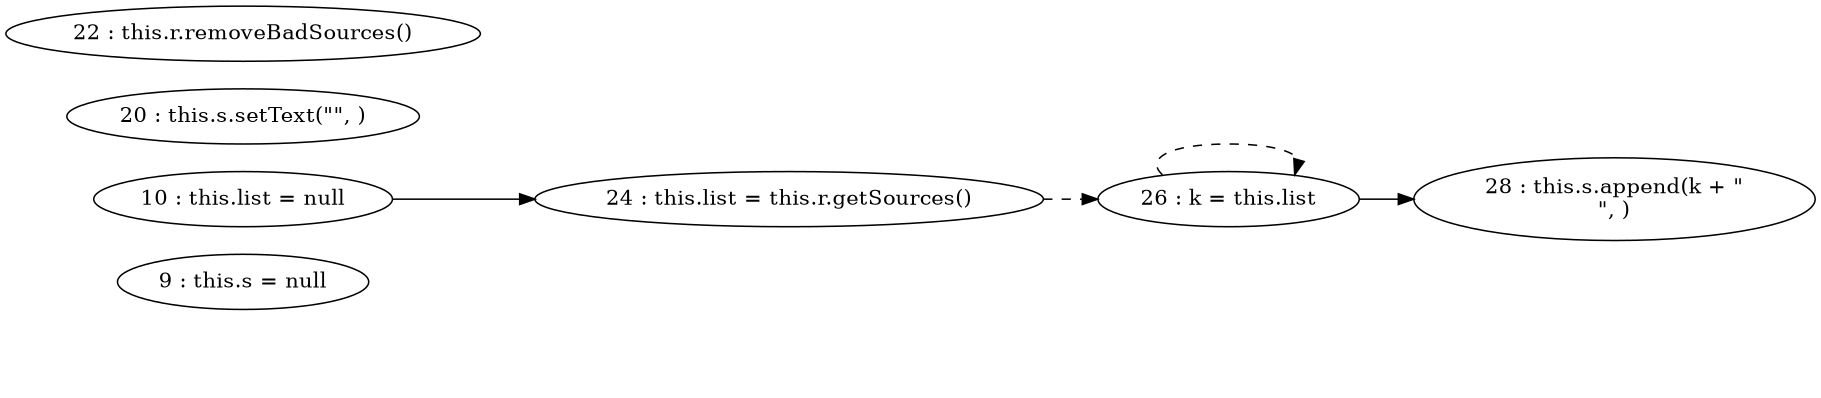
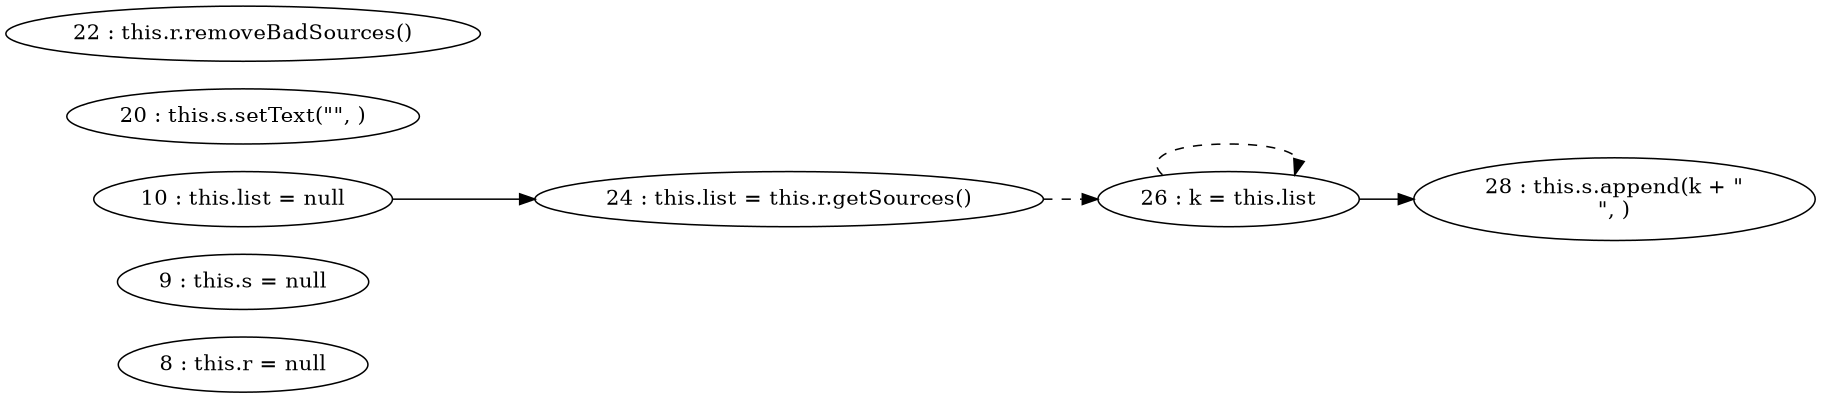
none -> (243, 365)
